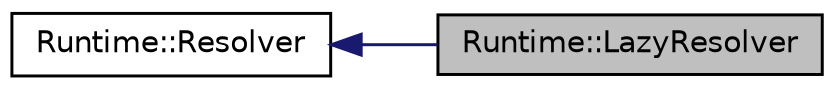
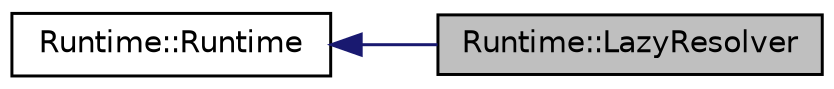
(171, 45) -> (171, 45)
